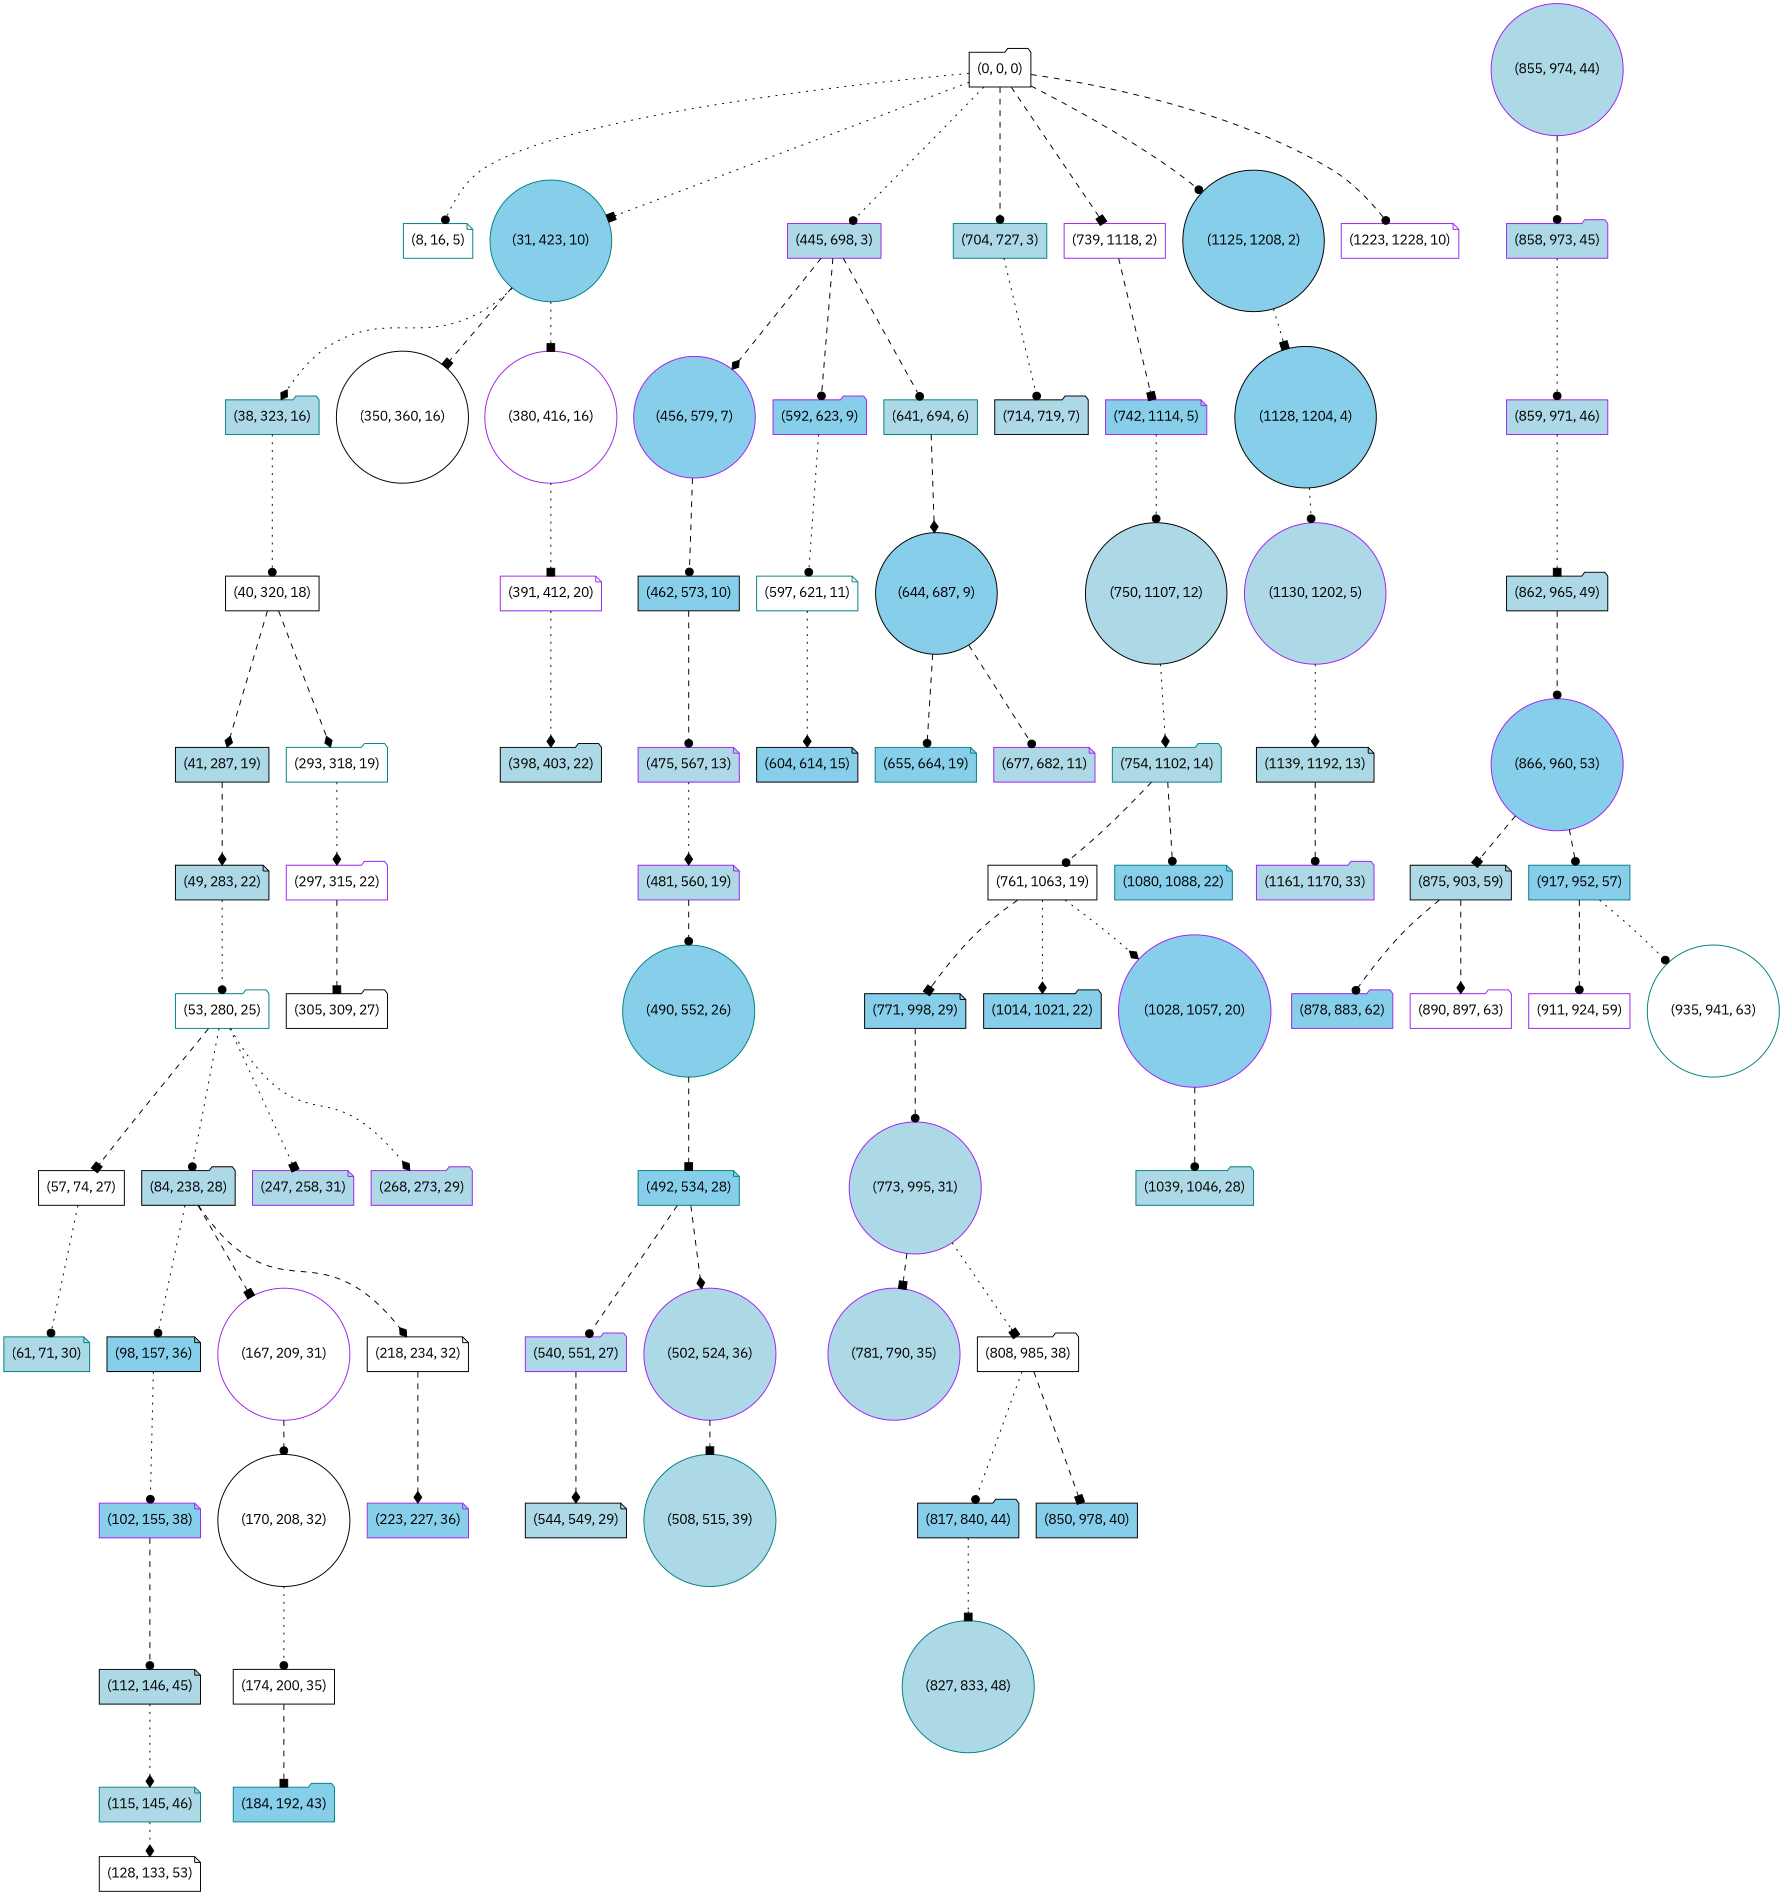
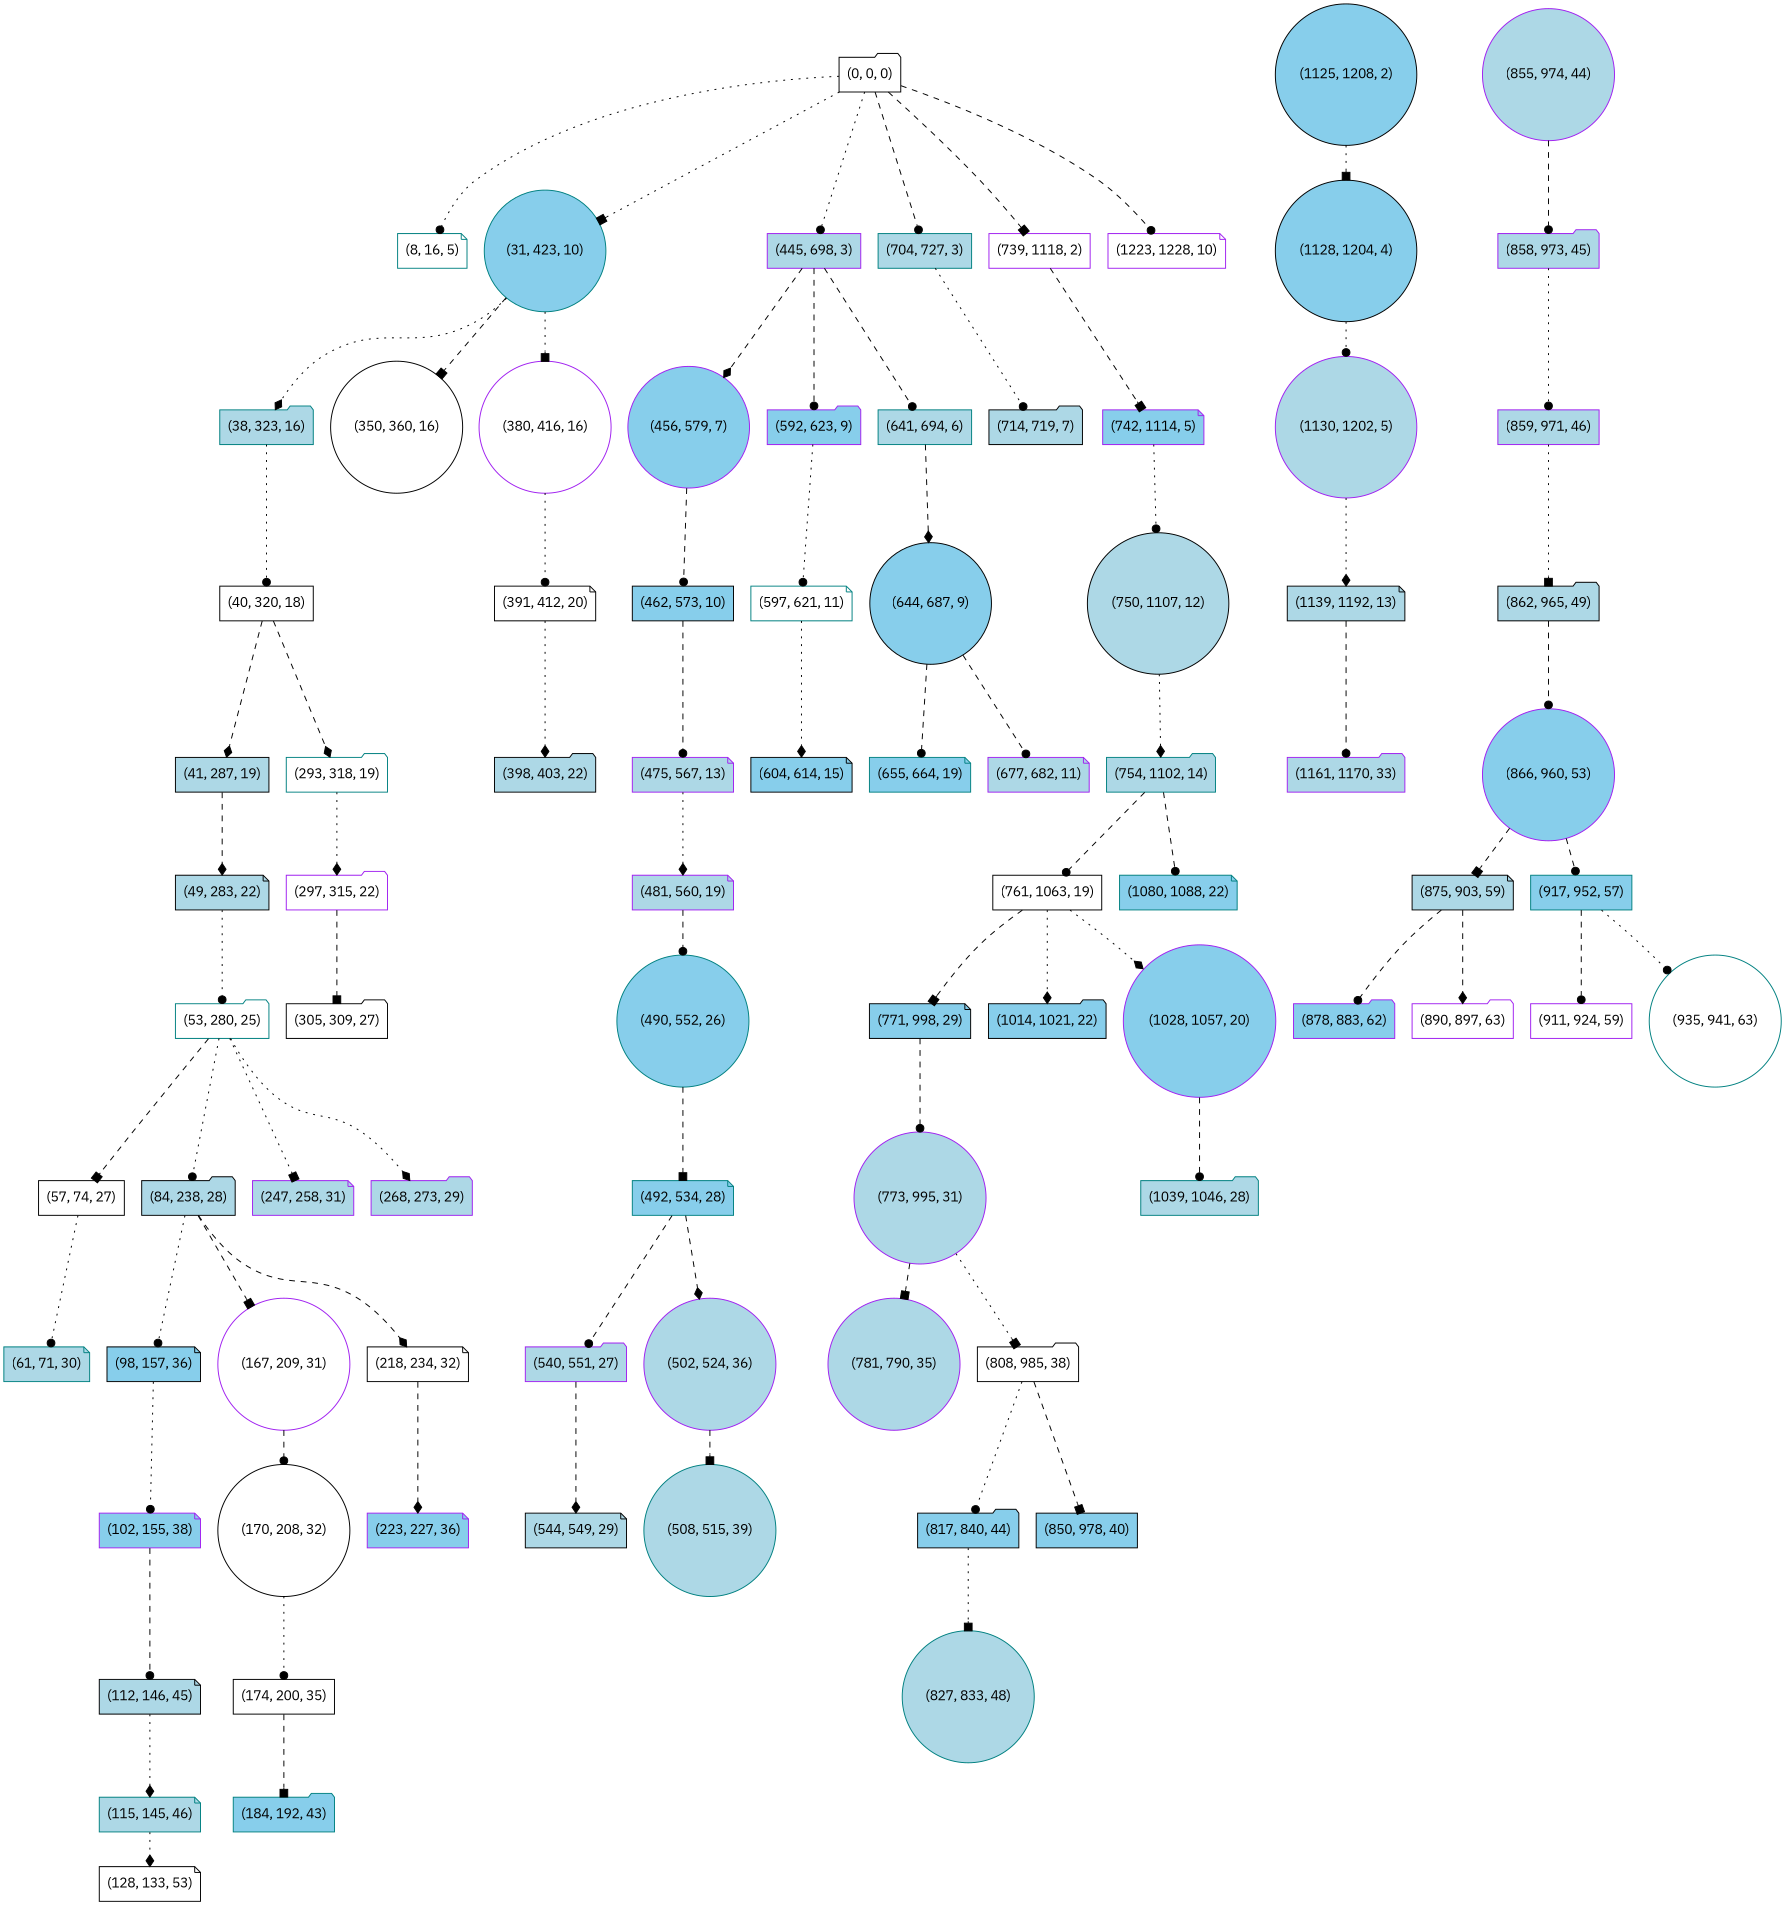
(1116, 133) -> none
(551, 525) -> (545, 536)
(551, 593) -> (545, 603)
